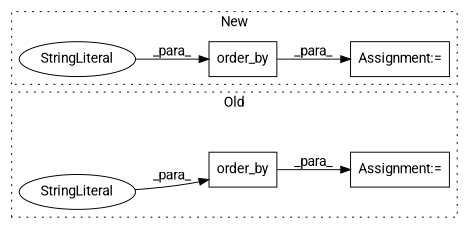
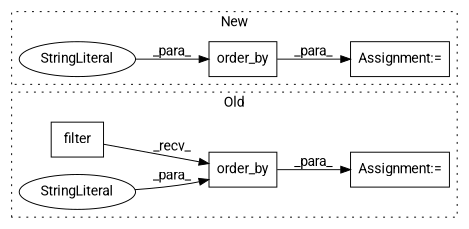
none -> (77, 140)
